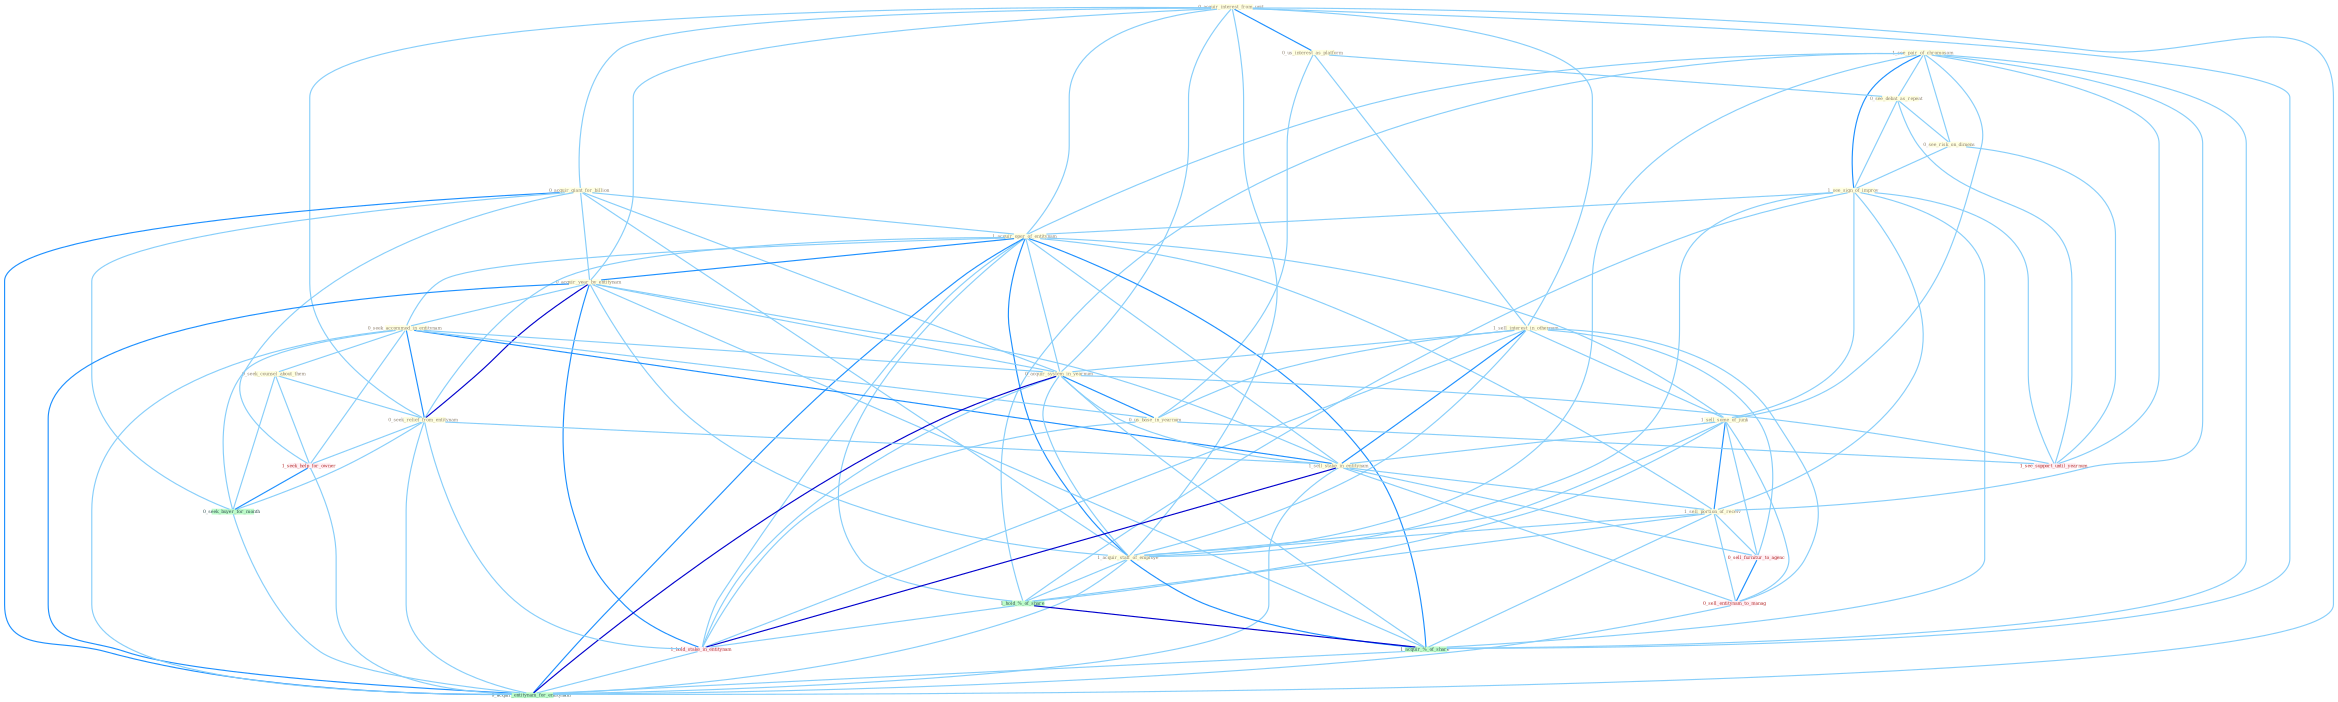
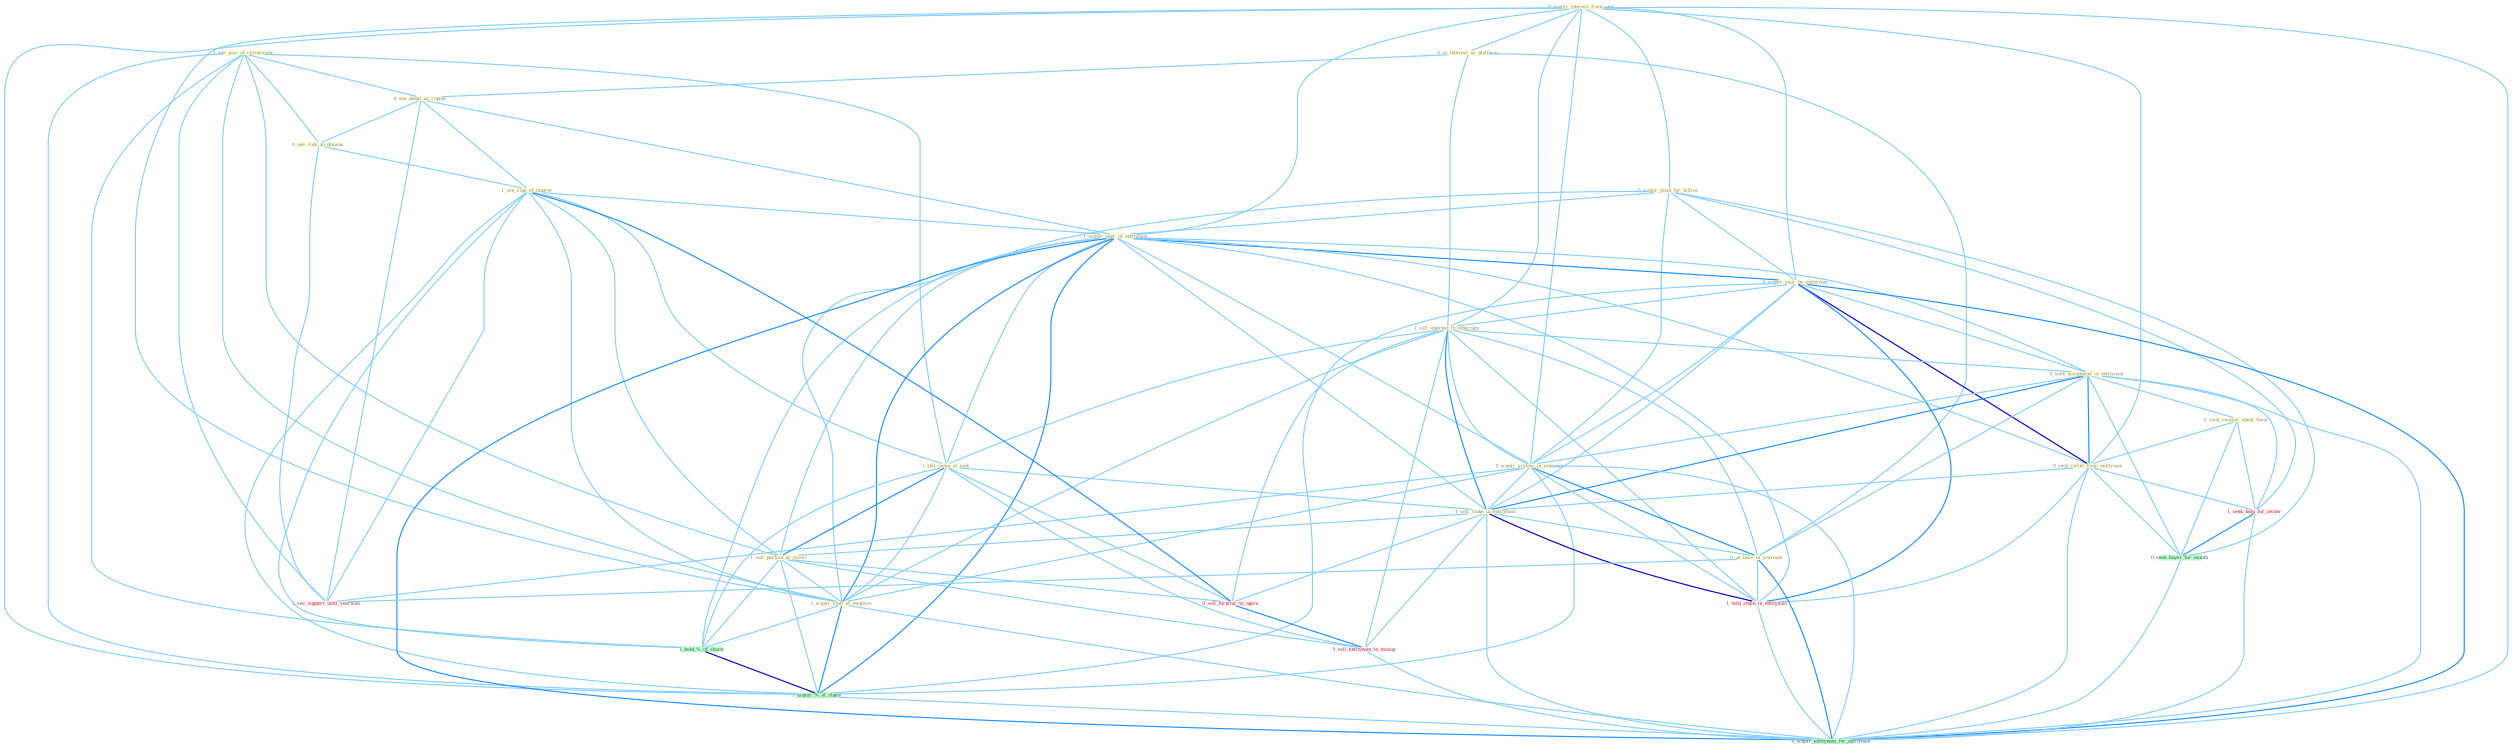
(1273, 30) -> (1525, 30)
(1454, 87) -> (769, 167)
(1861, 108) -> (895, 372)
none -> (1738, 349)
(5, 425) -> (1807, 644)
(782, 475) -> (1639, 303)
(755, 527) -> (1796, 512)
none -> (1622, 535)
(863, 626) -> none
